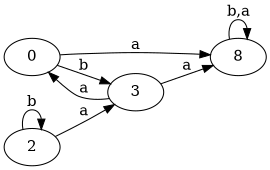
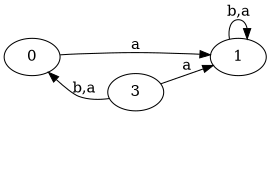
(238, 57) -> (238, 57)
(79, 73) -> none
(84, 89) -> (84, 89)
(32, 147) -> none
